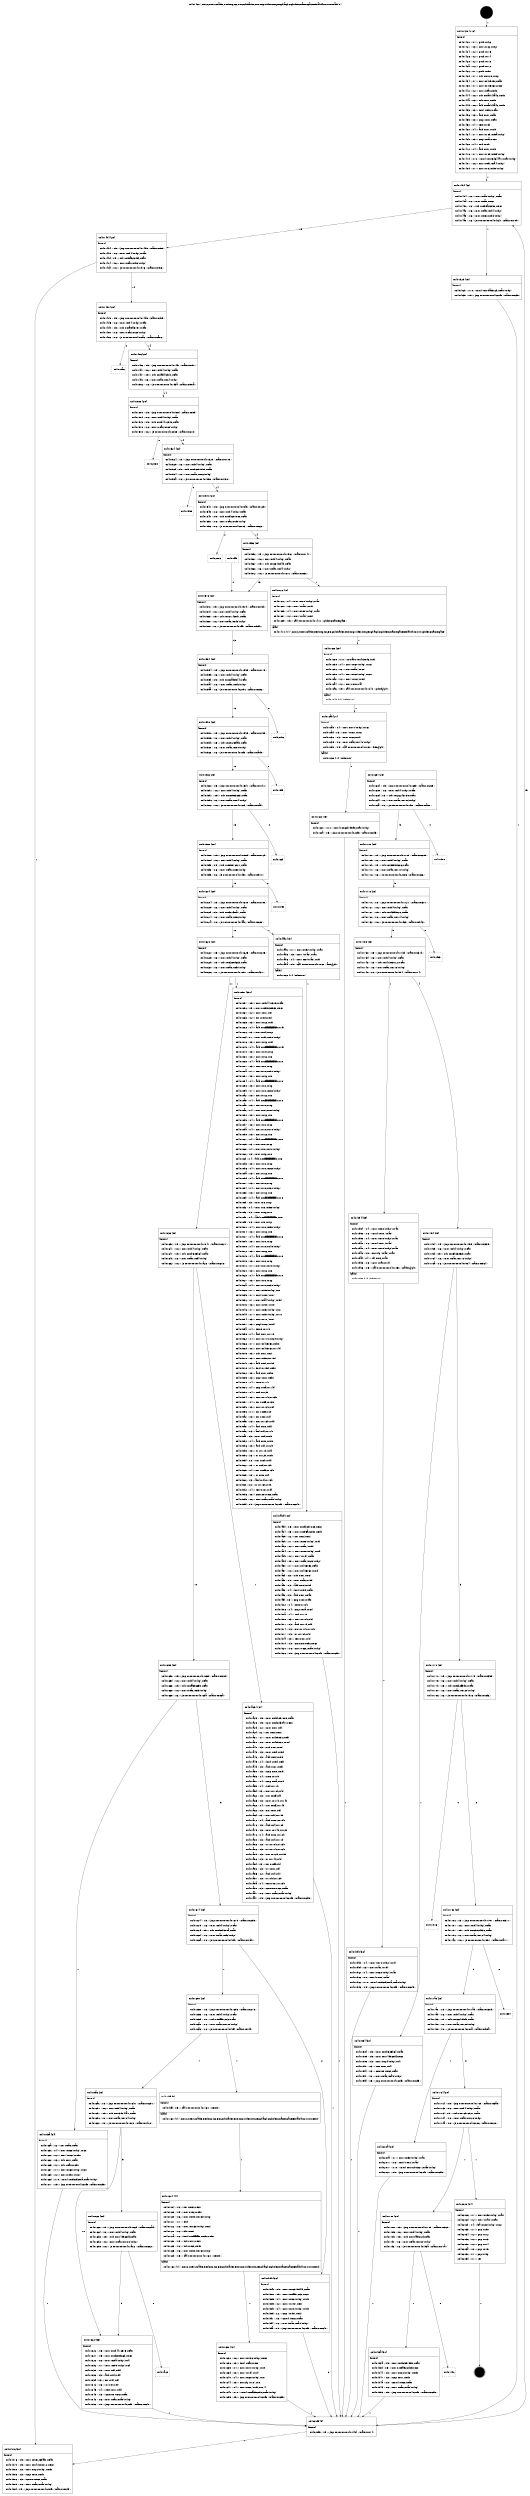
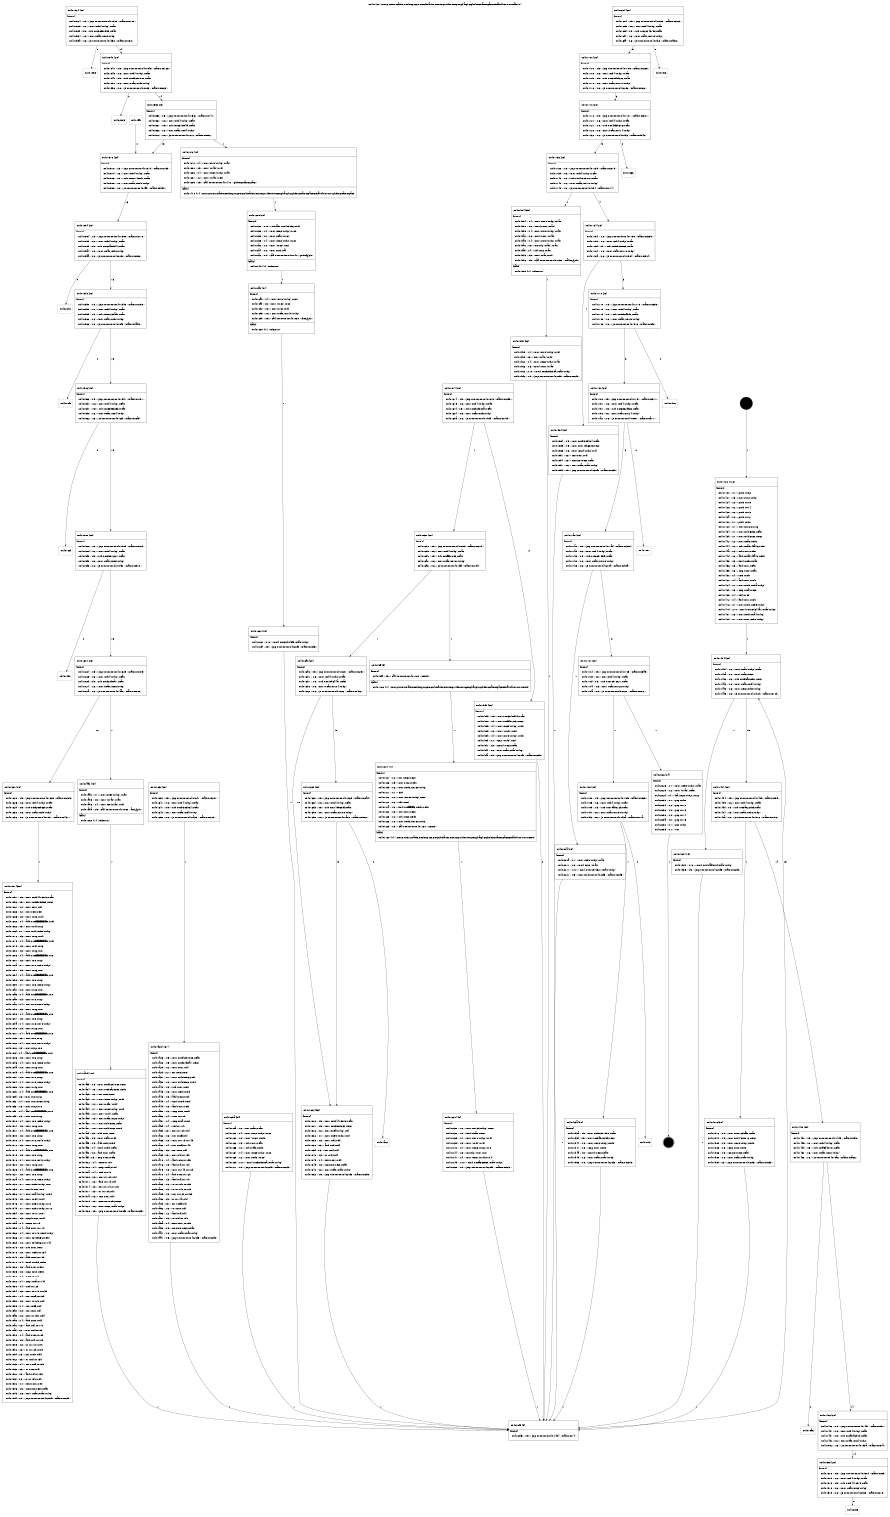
(180, 440) -> none
(213, 1102) -> none
(194, 1680) -> none
(190, 2448) -> (731, 1351)
